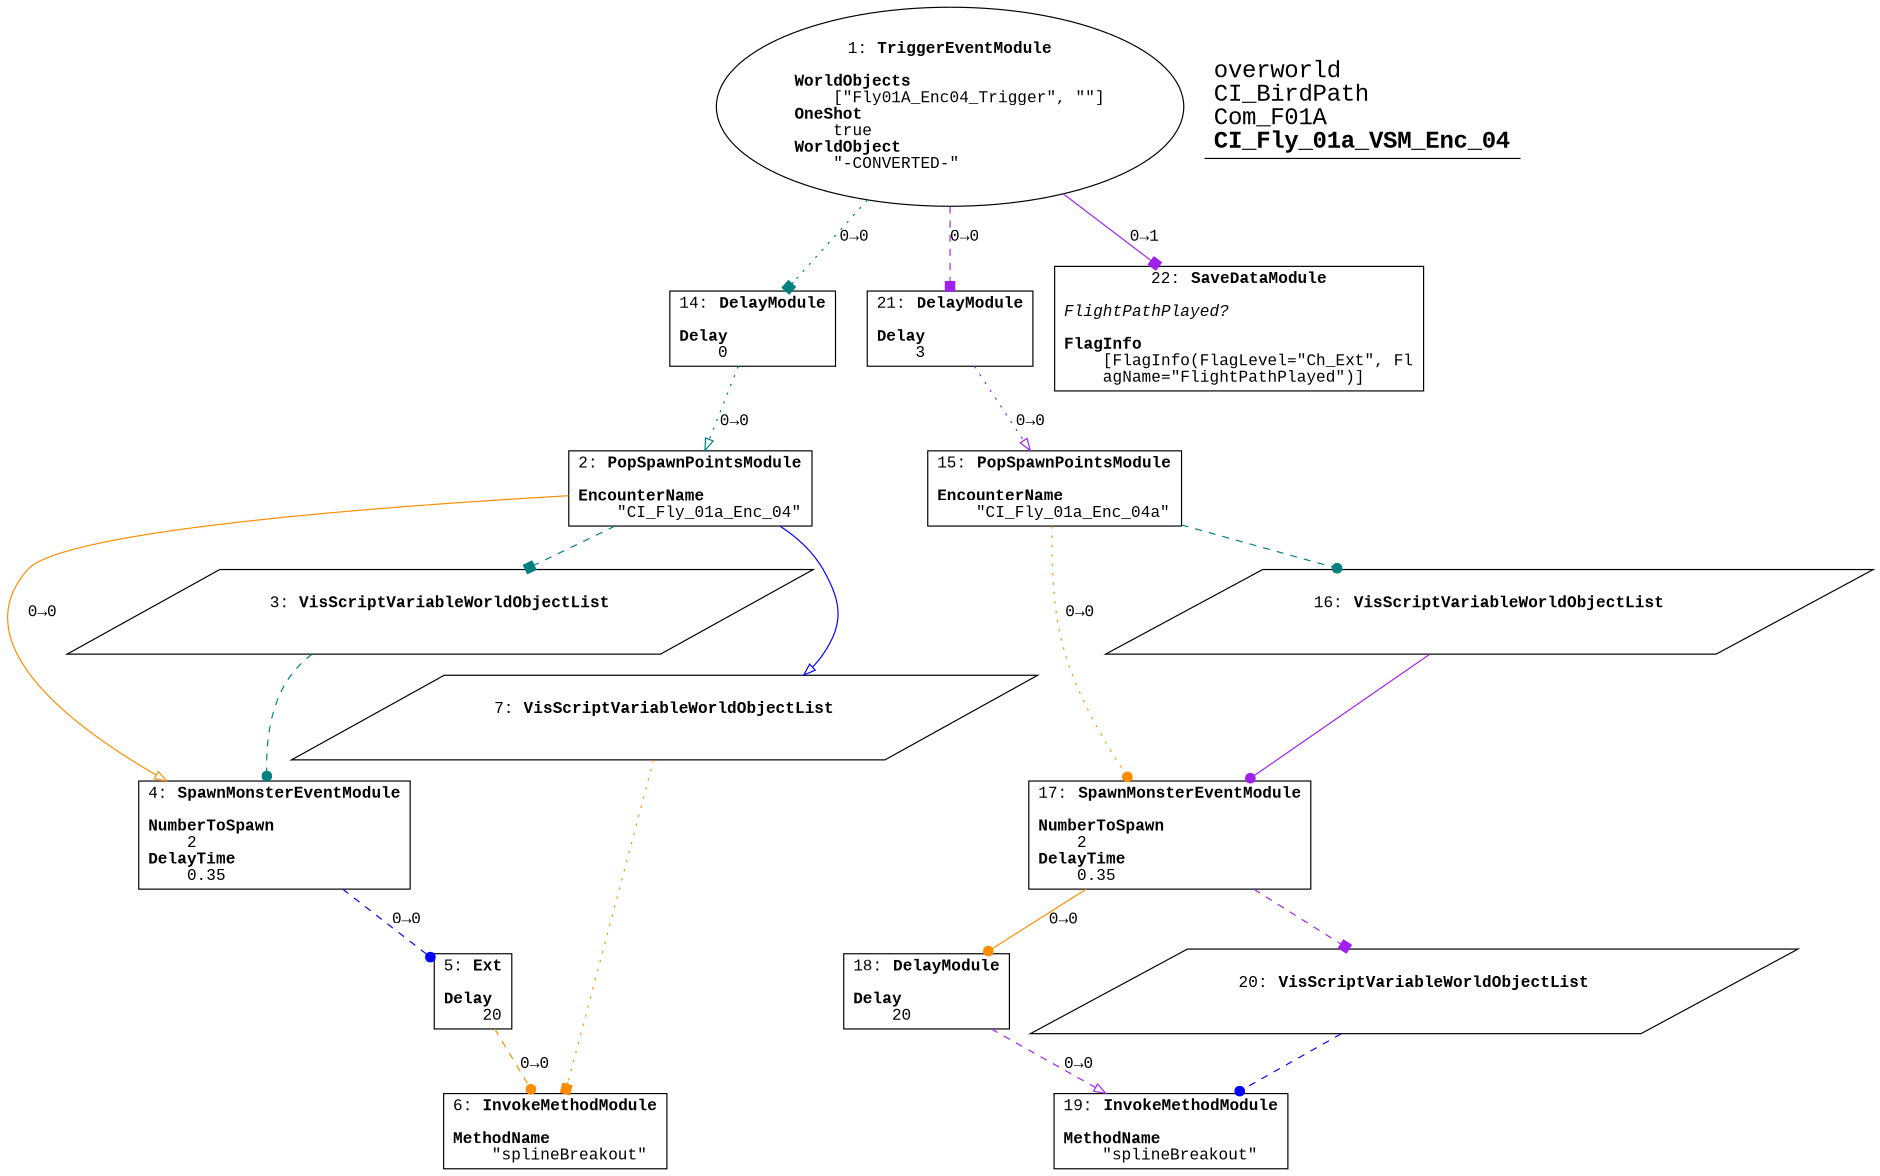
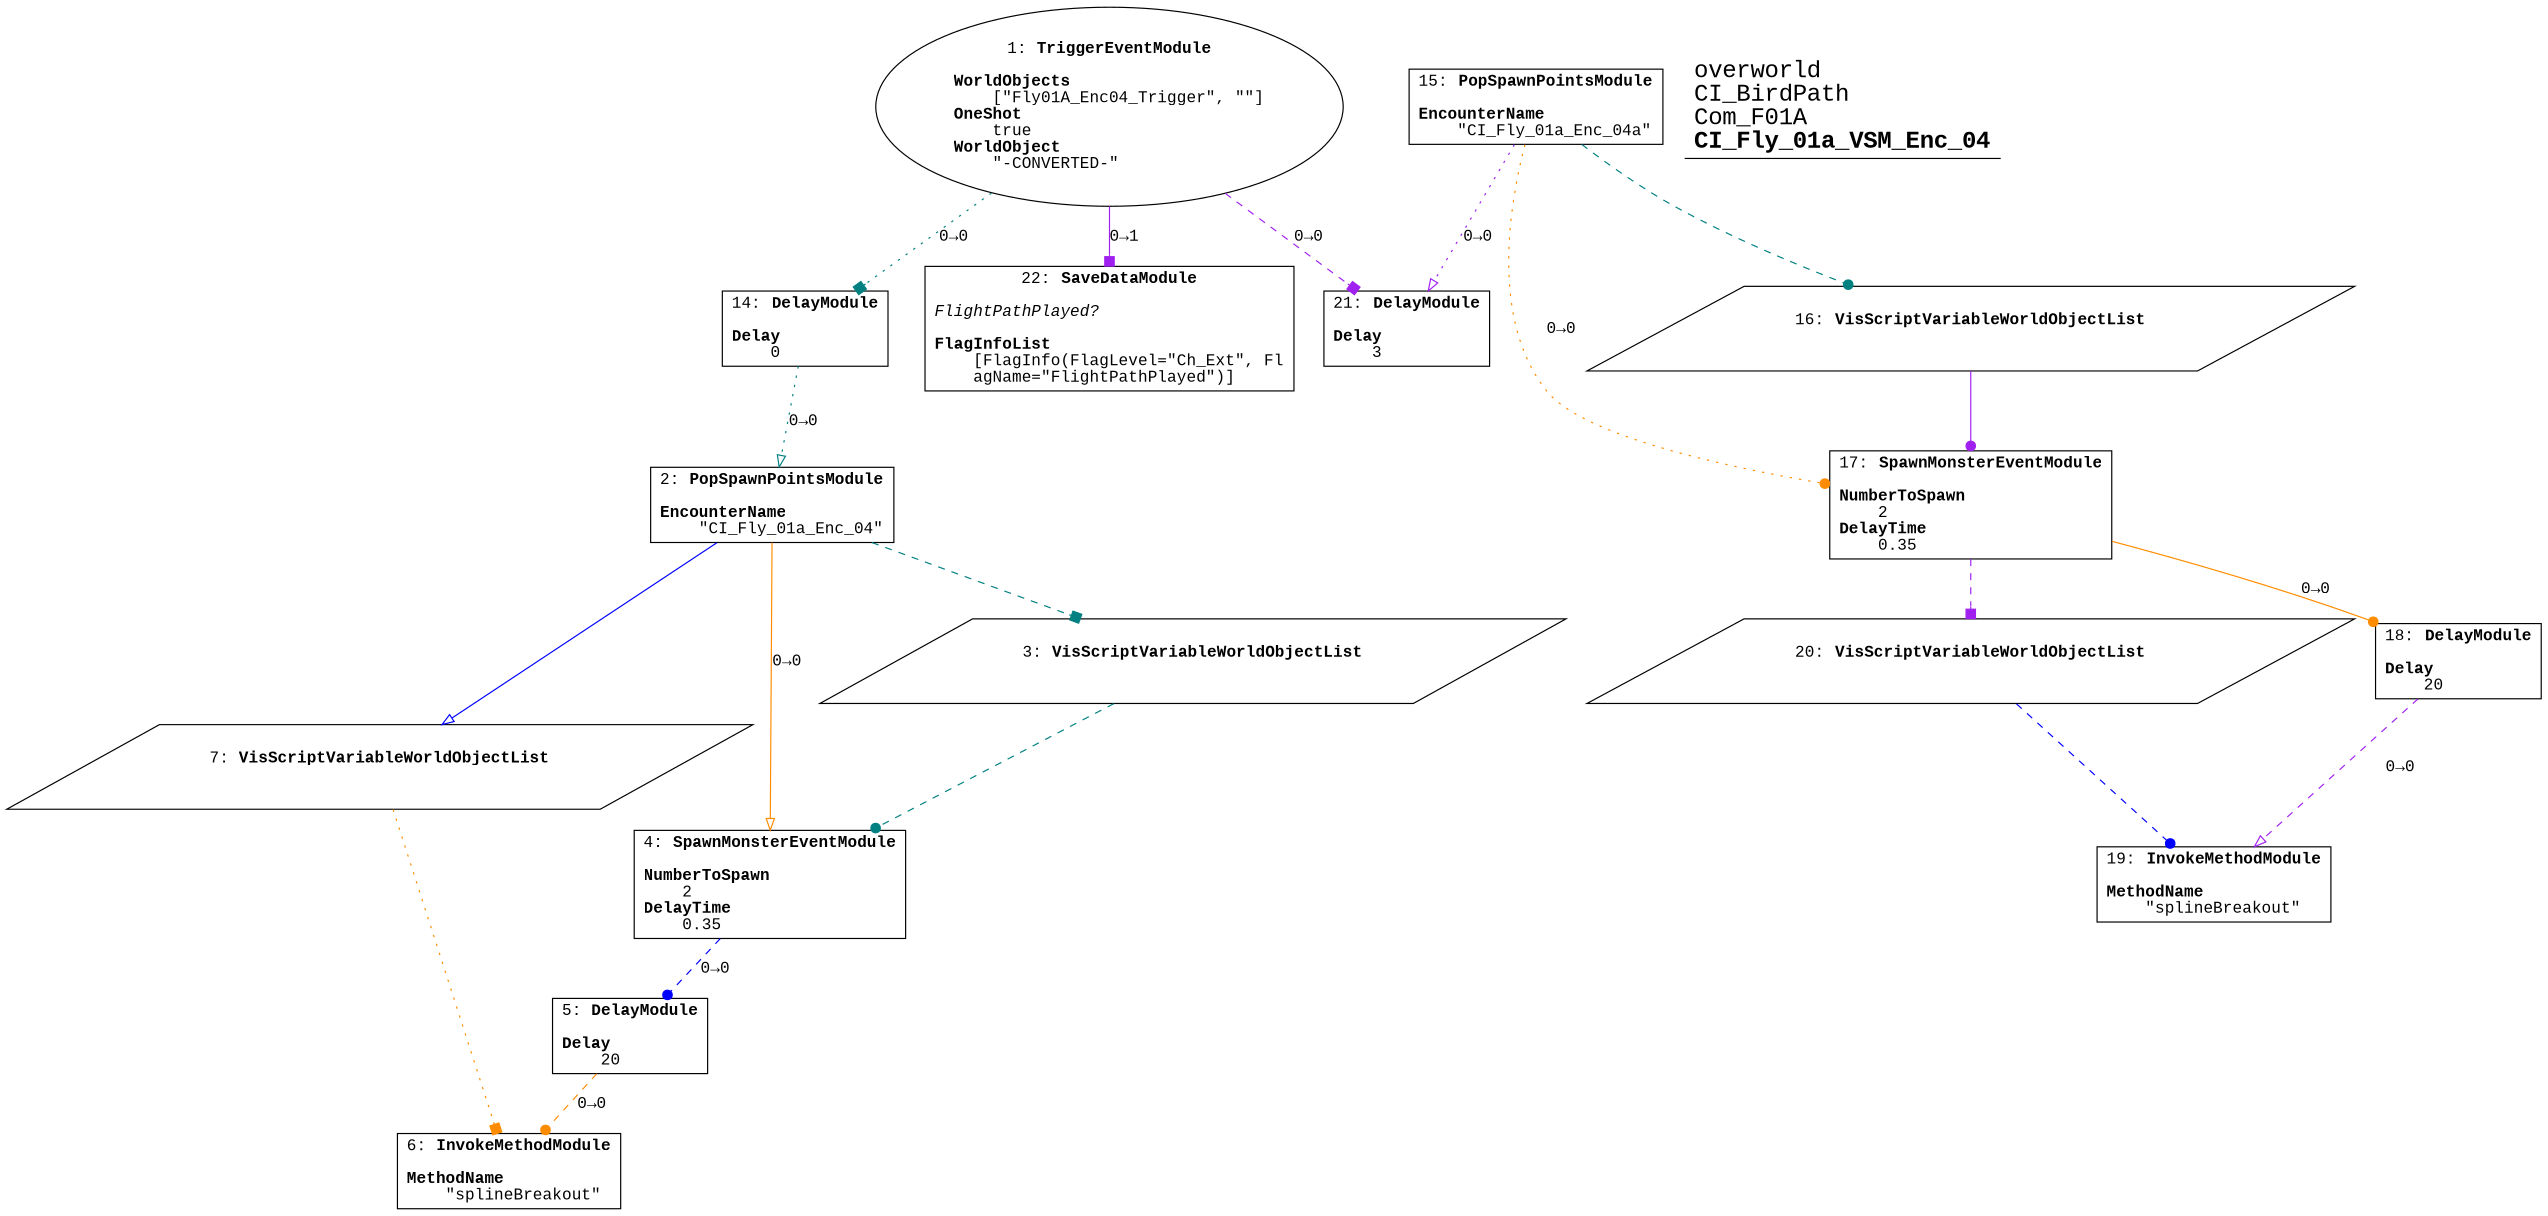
(1103, 344) -> (993, 344)
(999, 403) -> (1474, 213)
(488, 966) -> (645, 1010)
